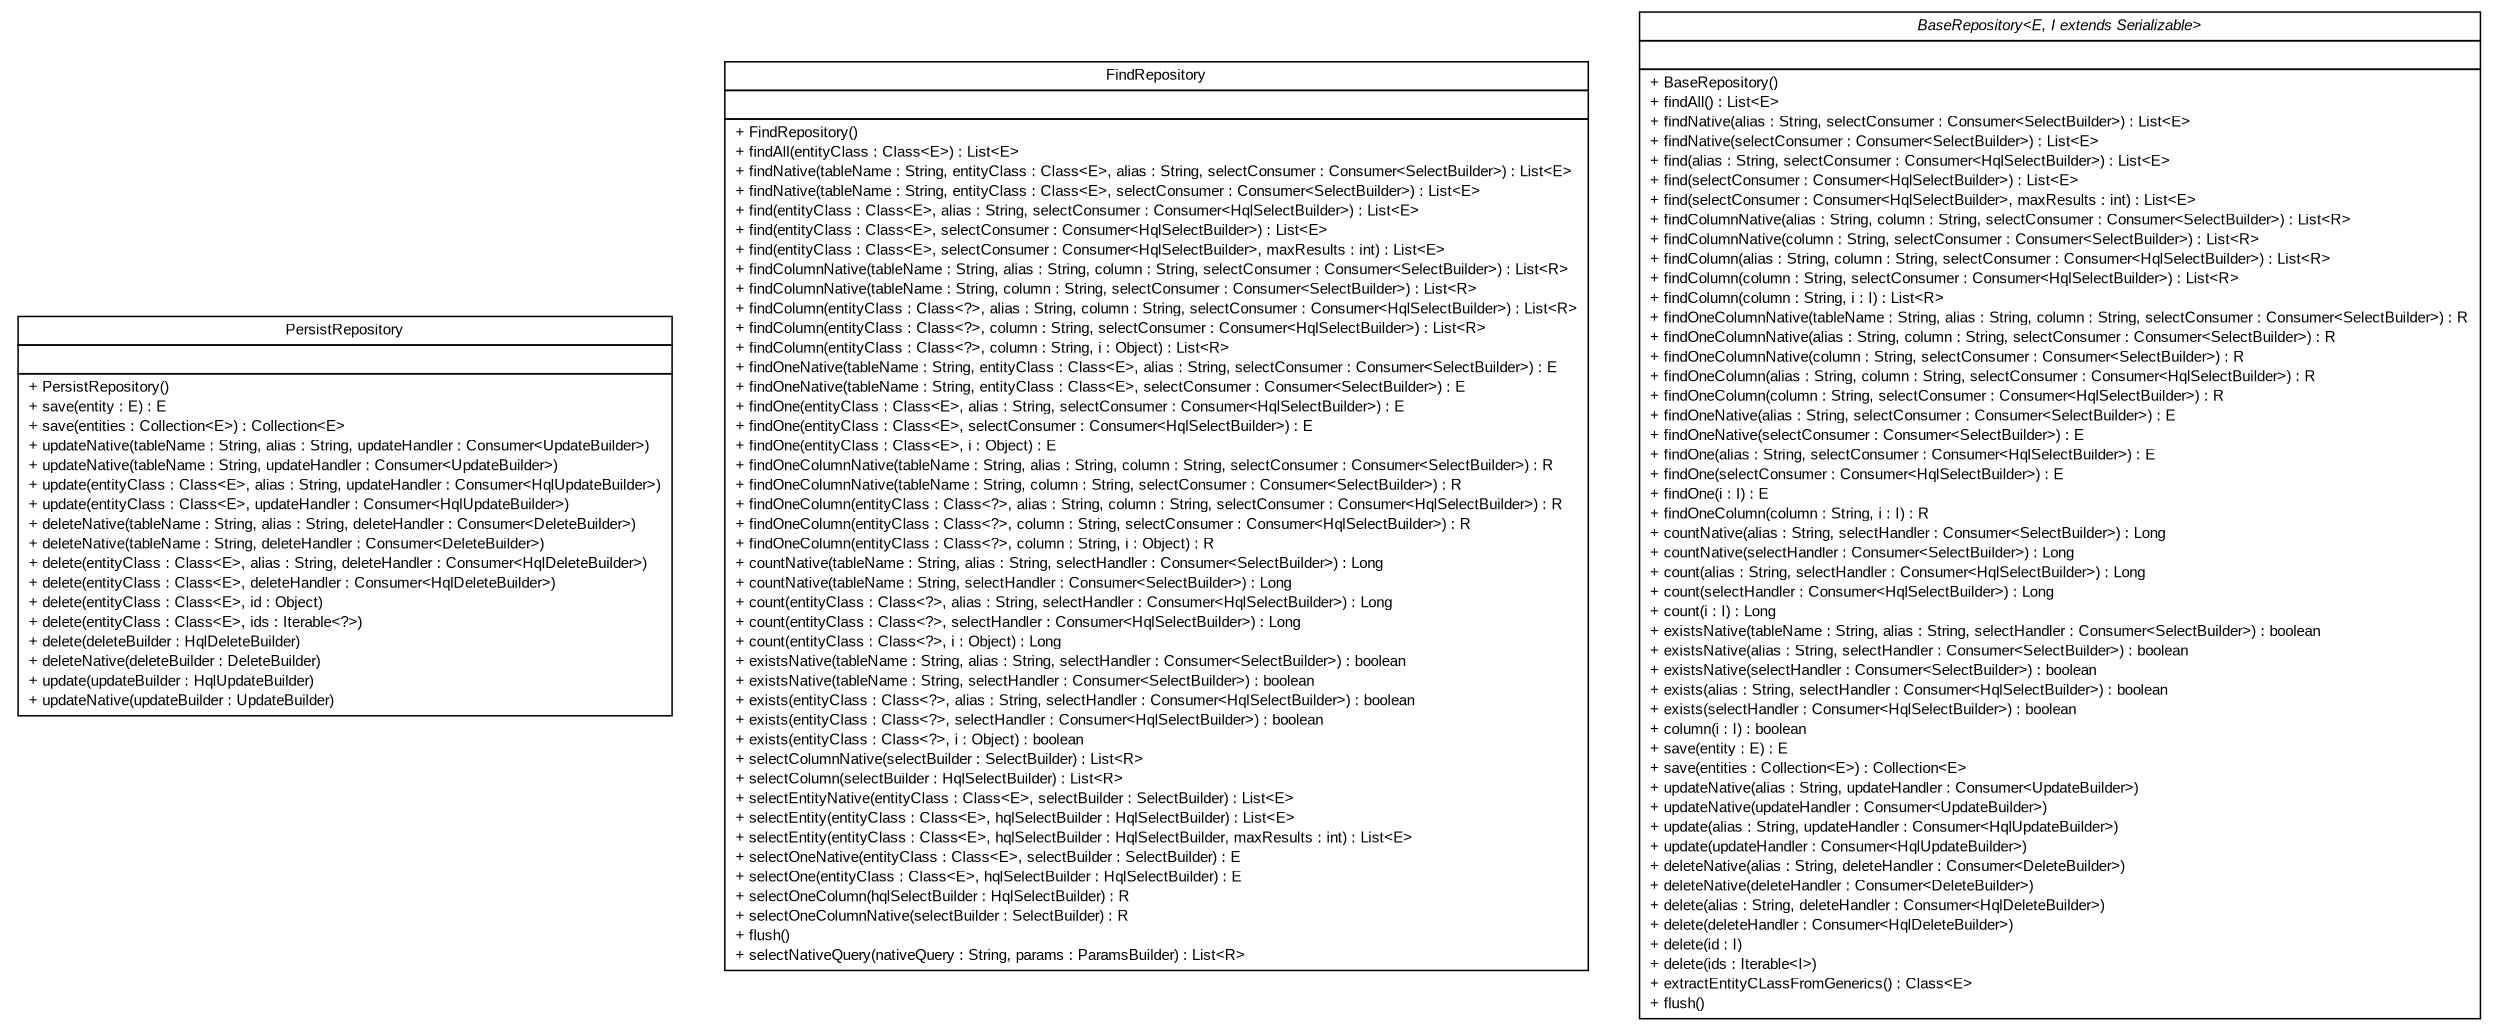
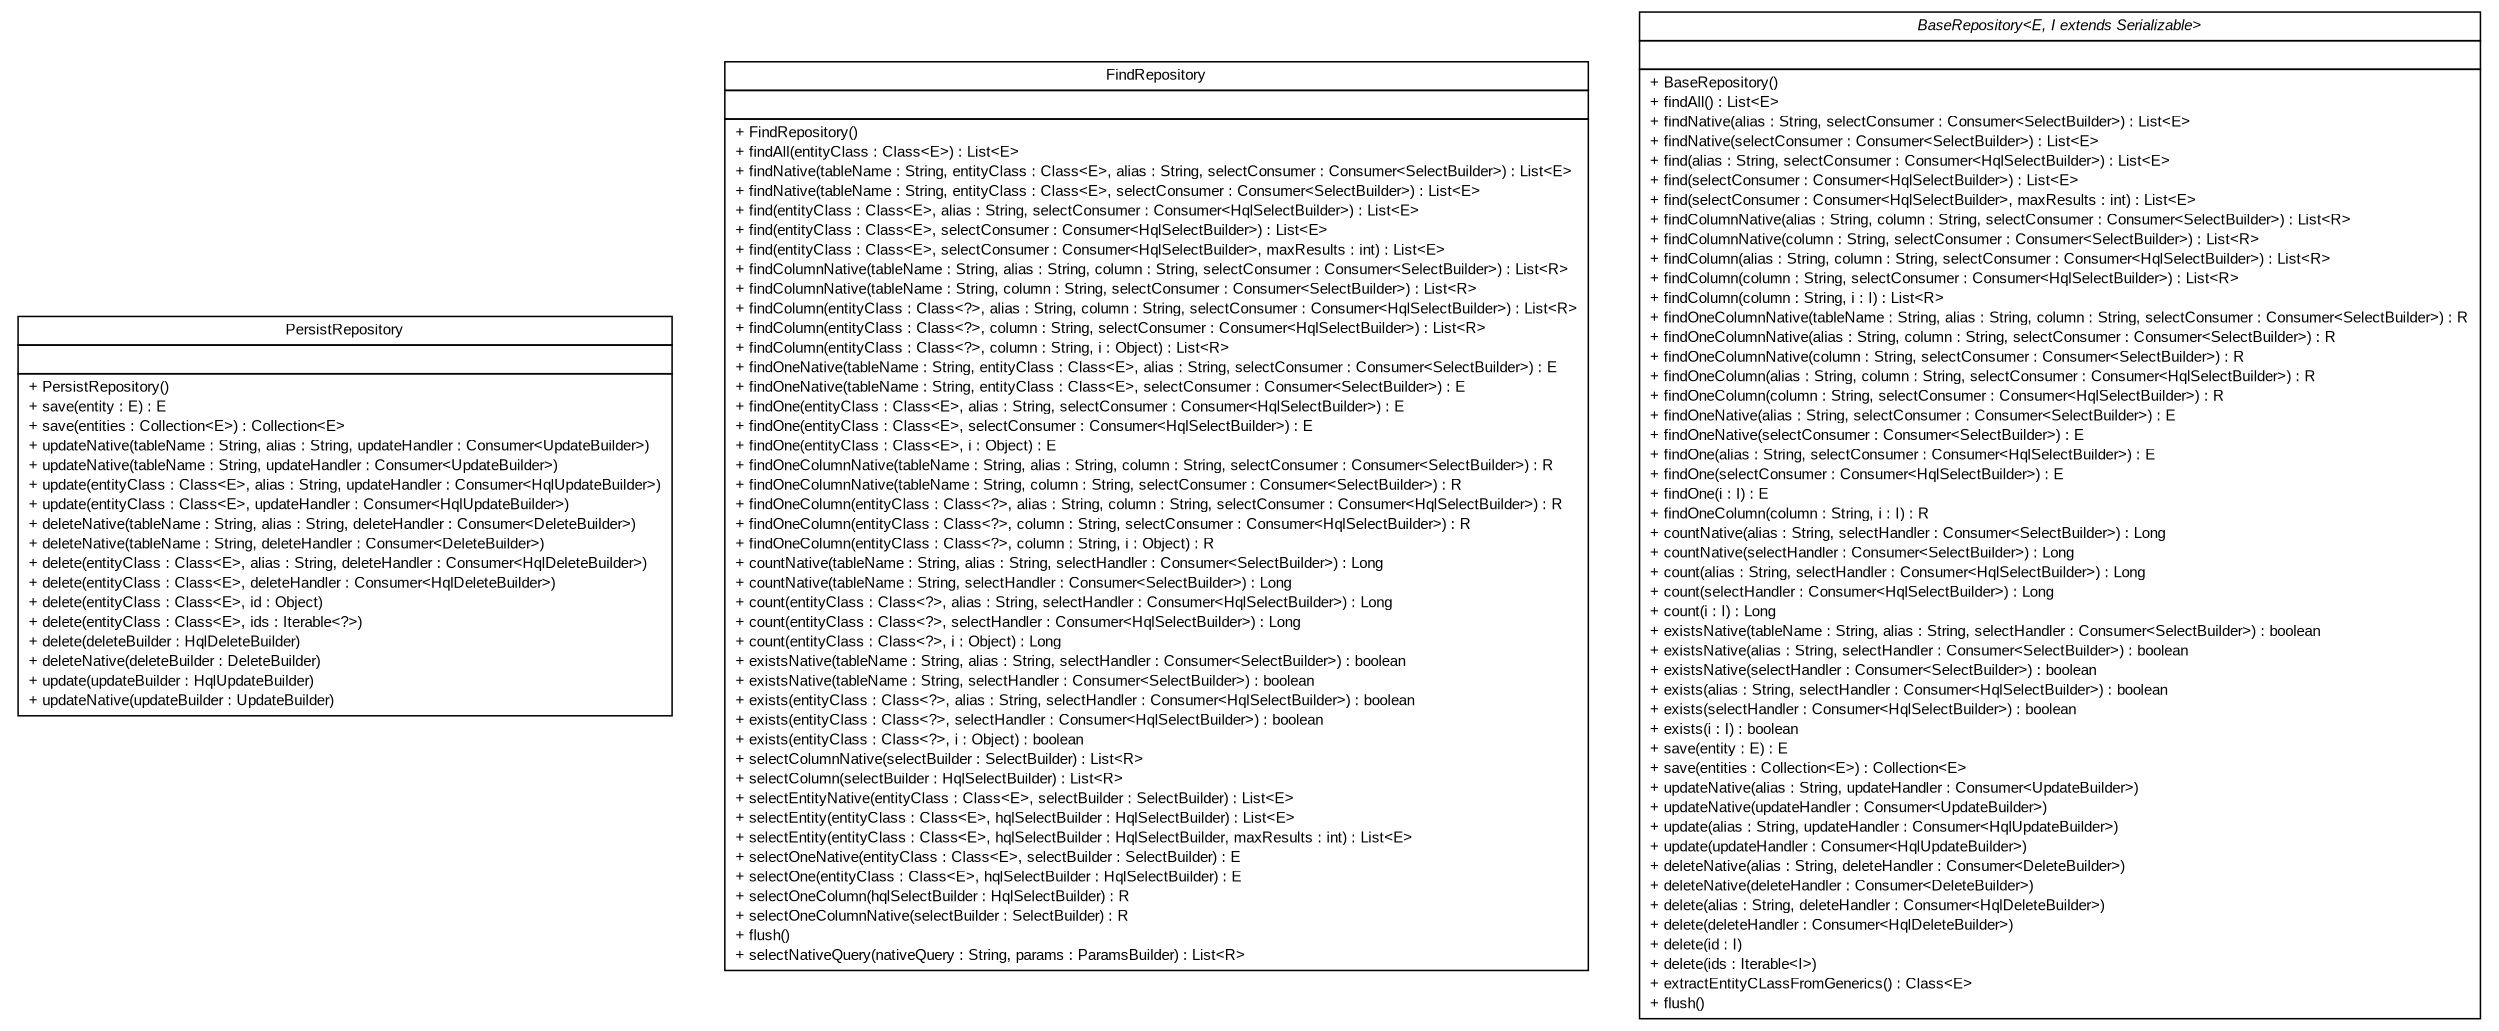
(1728, 729) -> (1725, 729)
